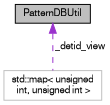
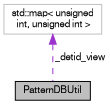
(53, 52) -> (53, 63)
